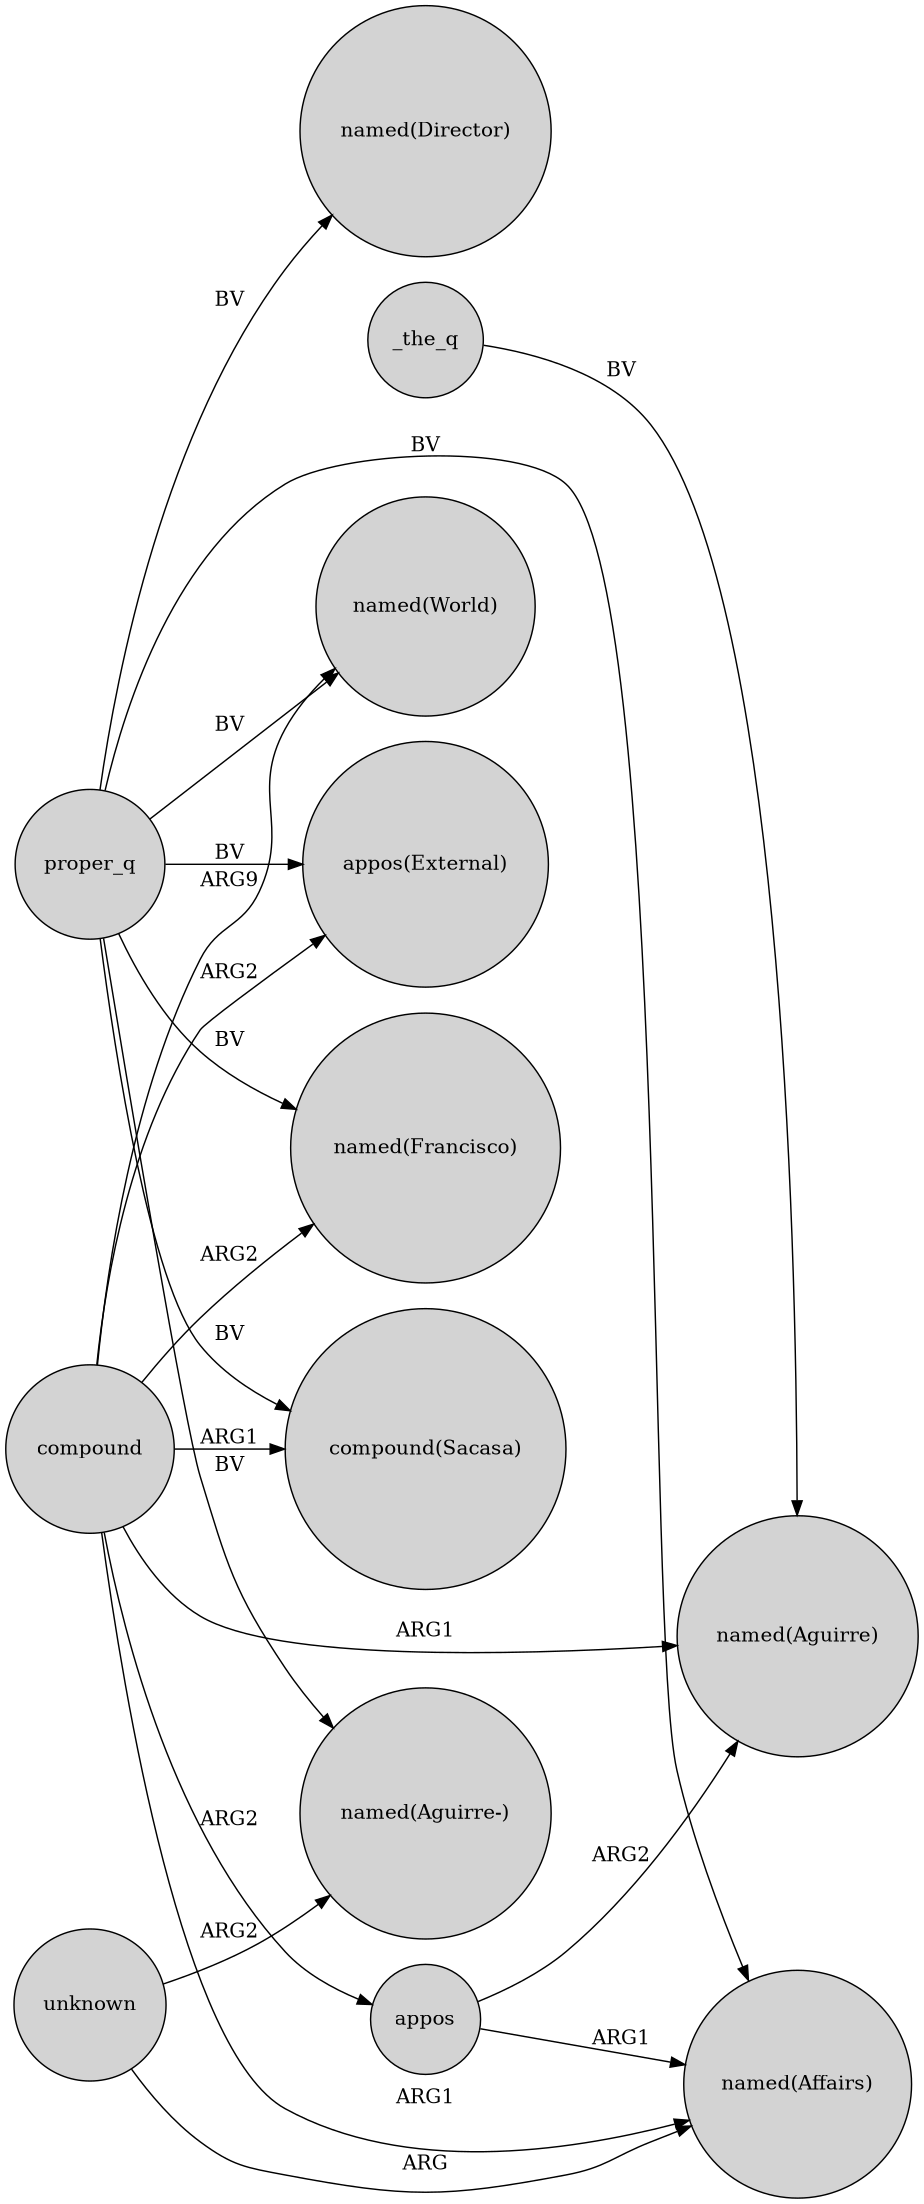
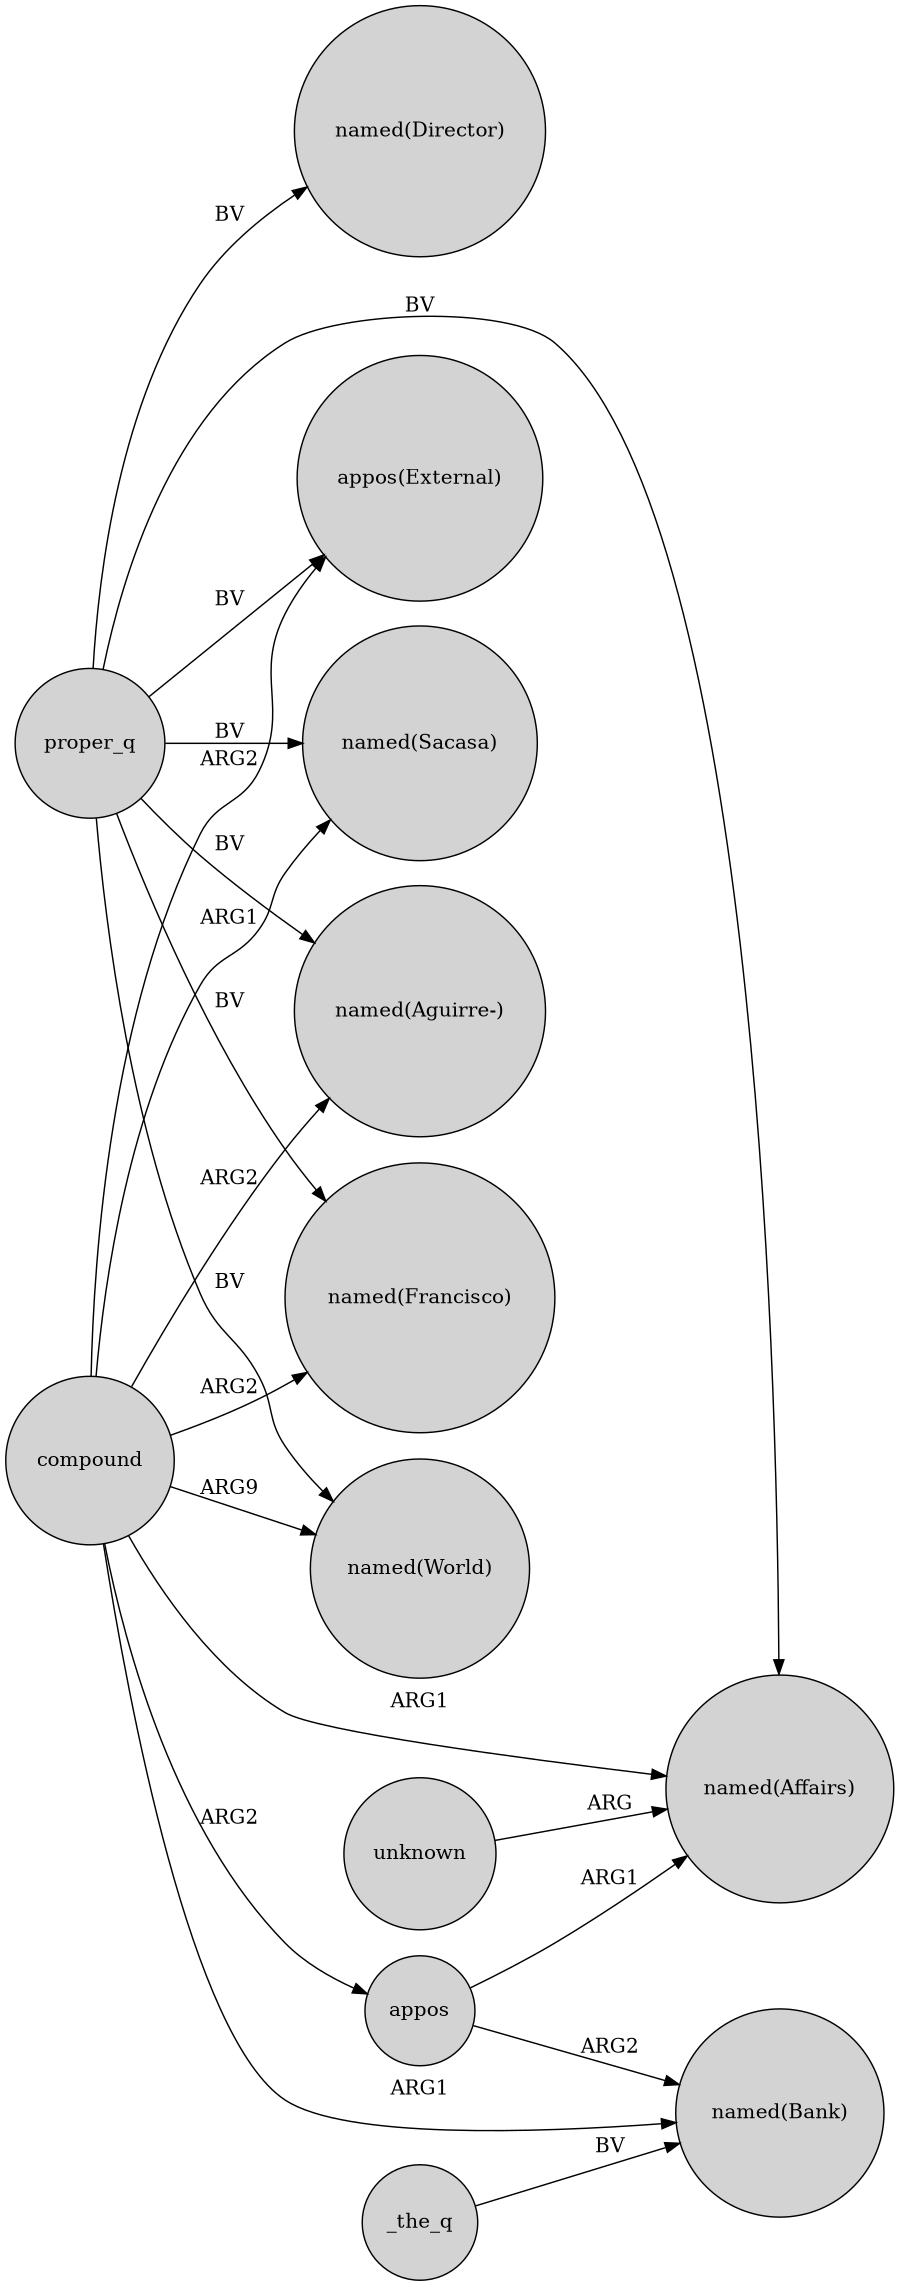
(426, 1449) -> (420, 743)
(798, 1636) -> (780, 2113)
(244, 1951) -> (219, 1243)
